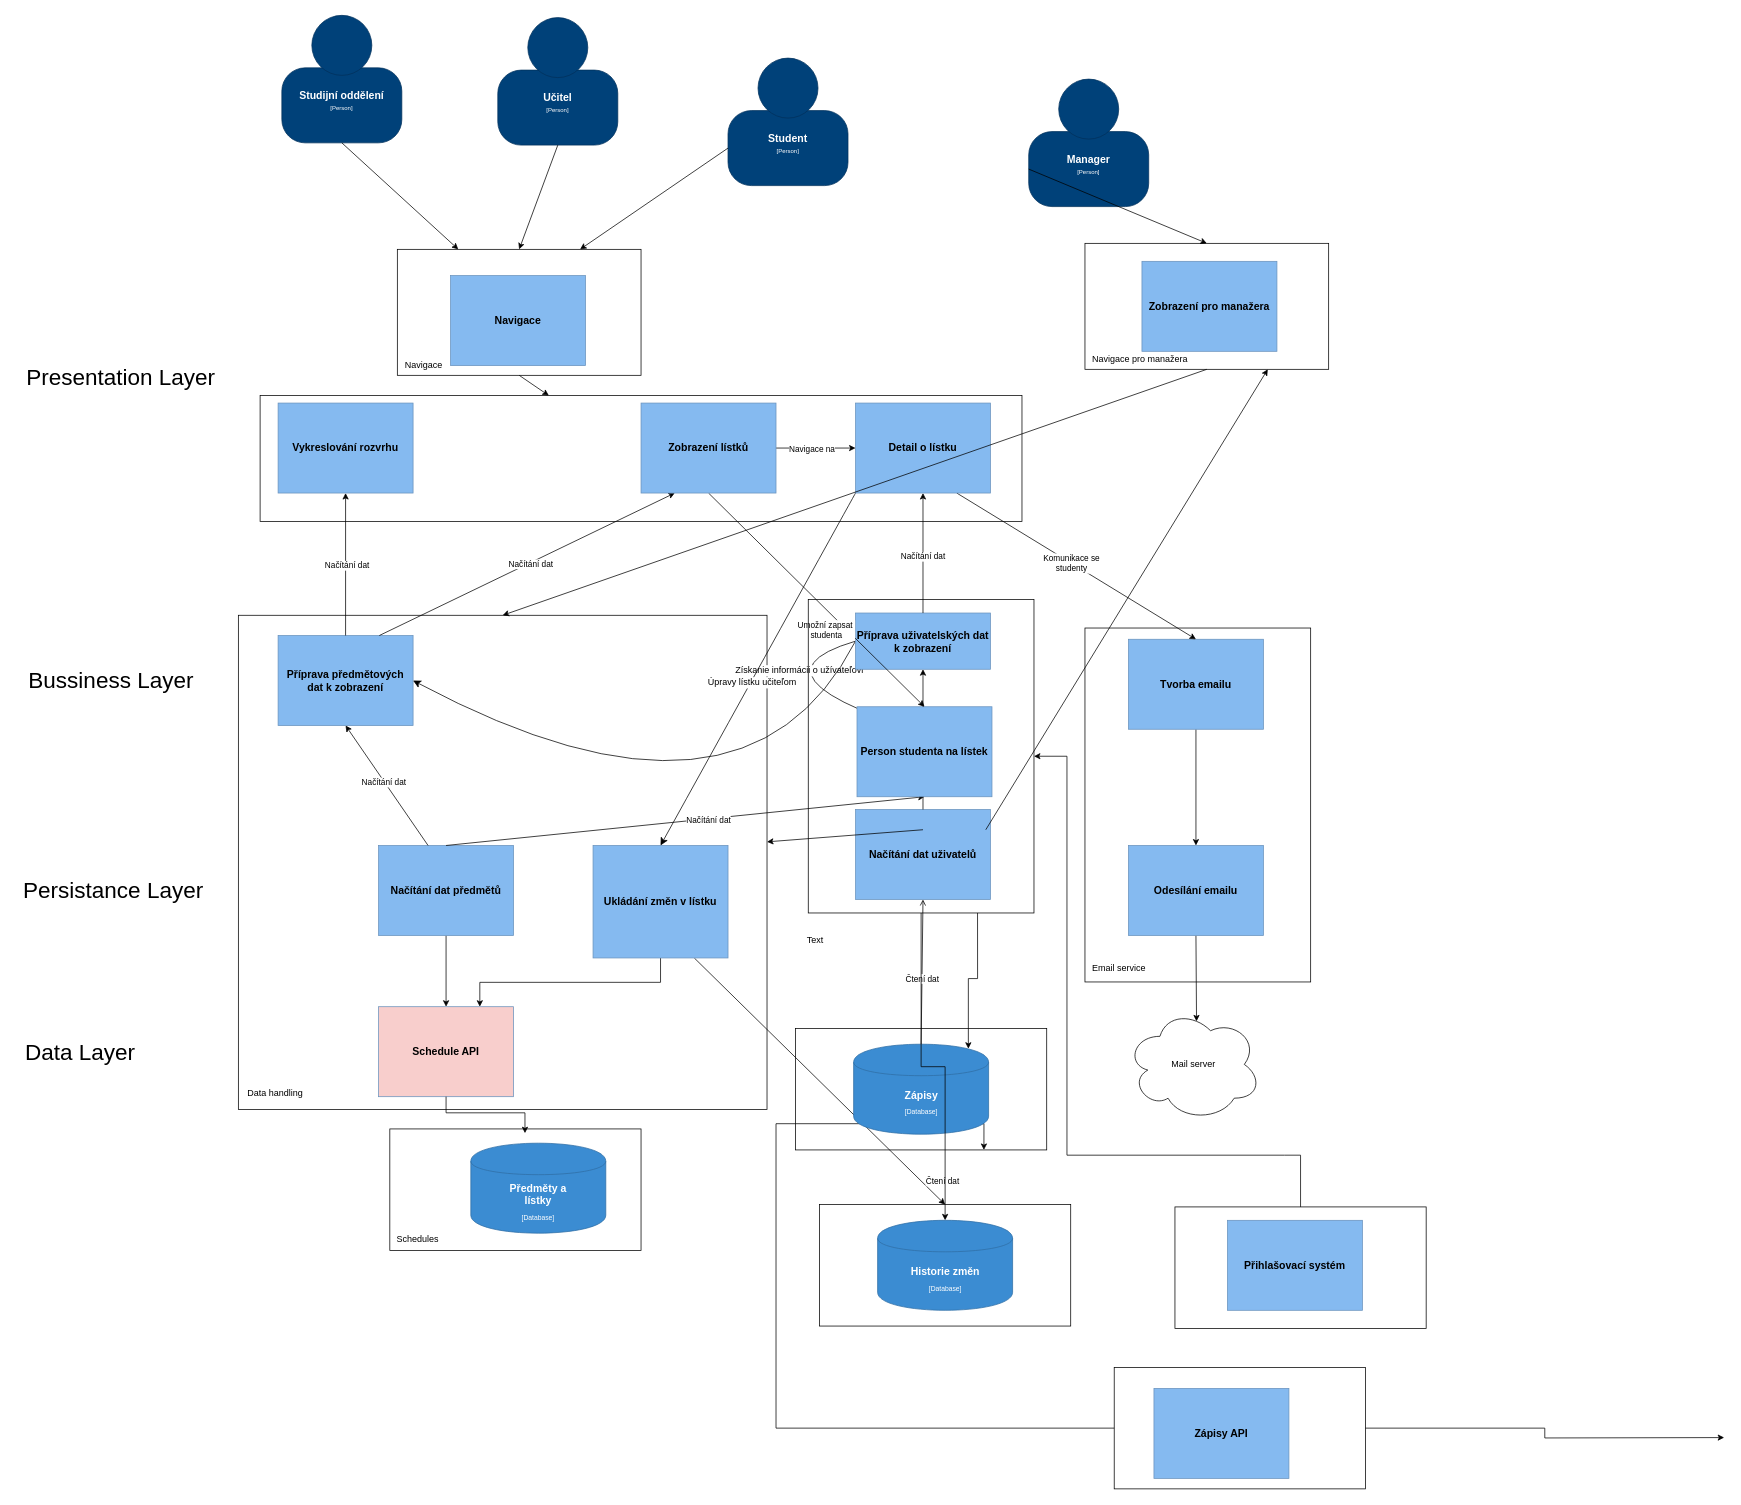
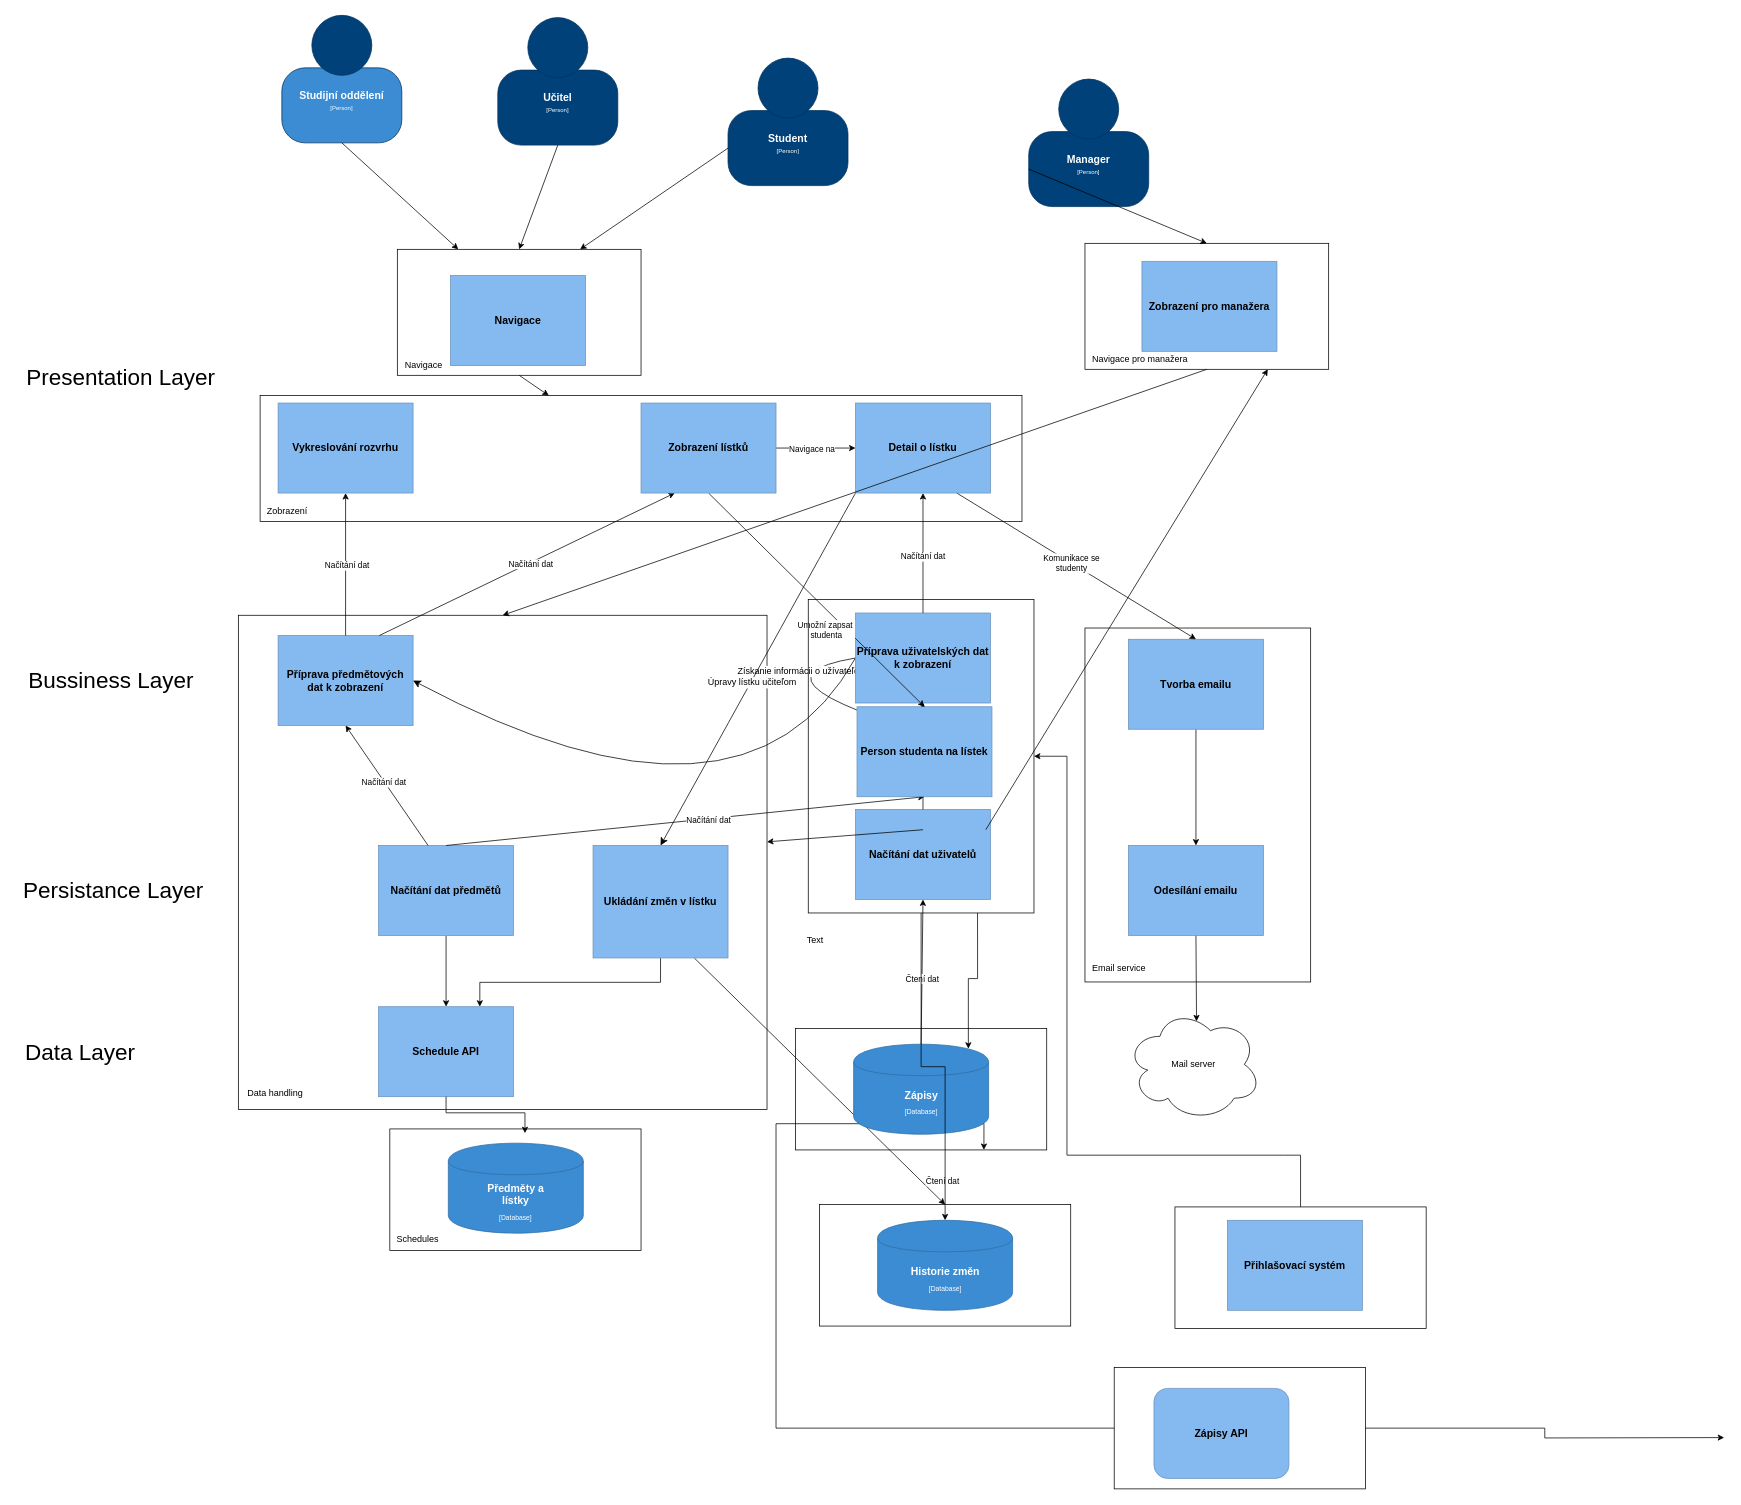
(342, 105) -> (342, 105)
none -> (287, 512)
(923, 641) -> (923, 658)
(923, 904) -> (923, 906)
(446, 1052) -> (446, 1052)
(538, 1188) -> (516, 1188)
(1221, 1434) -> (1221, 1434)
